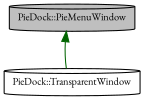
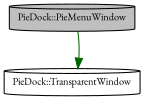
(65, 55) -> (79, 45)
